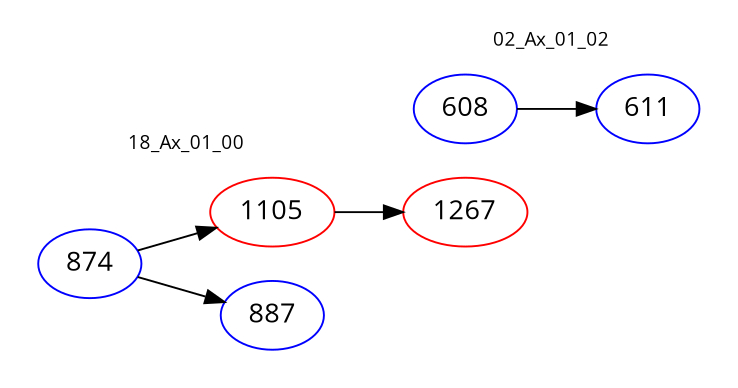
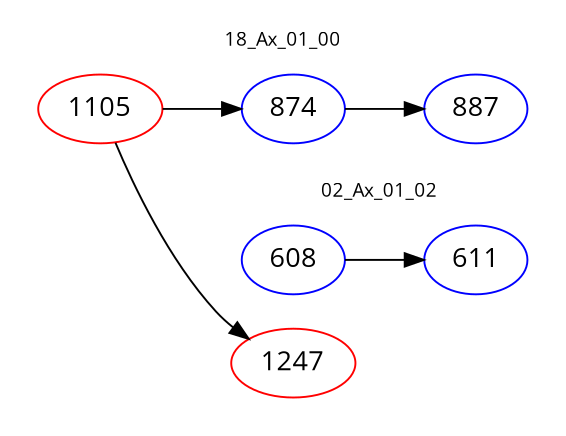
(465, 212) -> (293, 363)
(168, 242) -> (192, 109)
